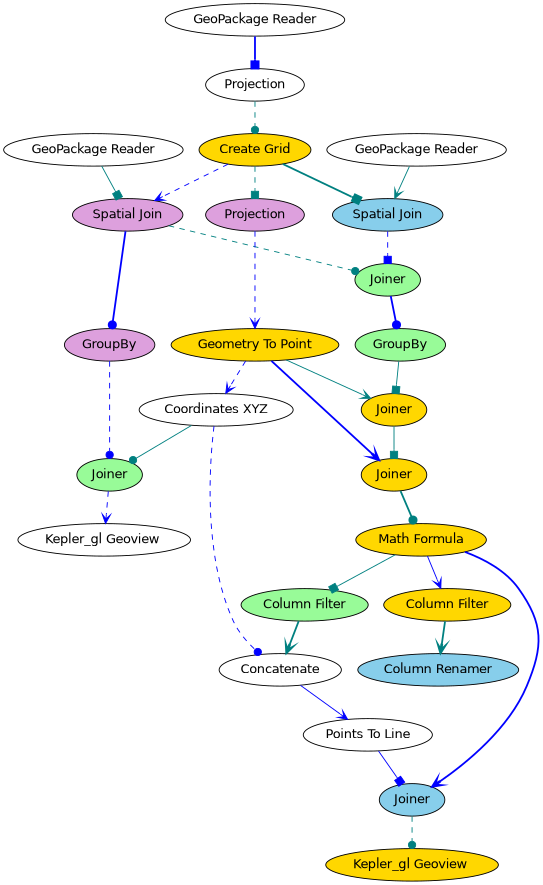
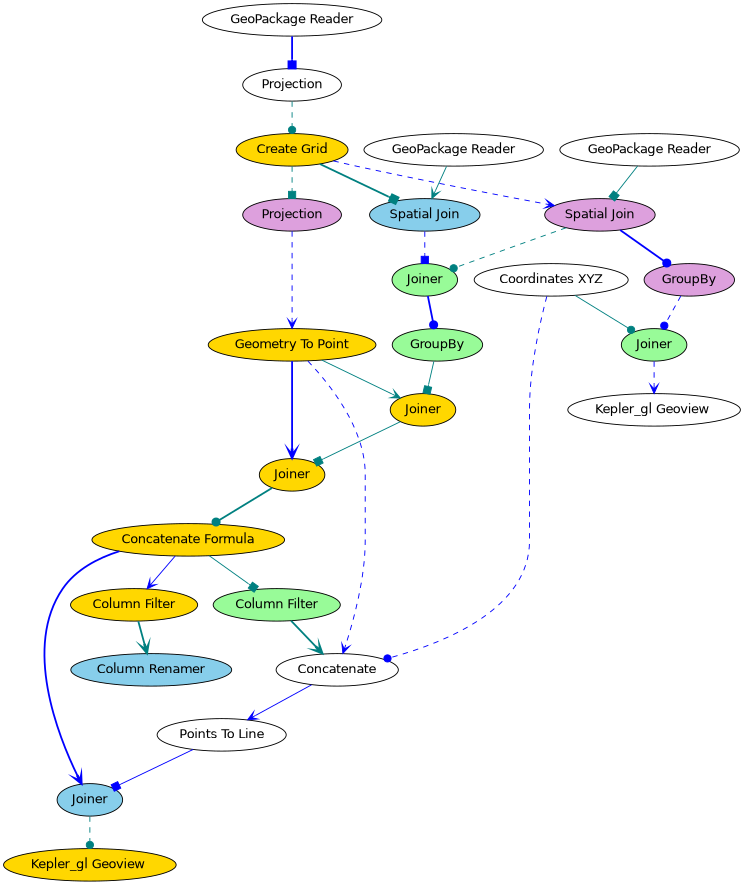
(238, 373) -> (365, 496)
(421, 540) -> (188, 540)
